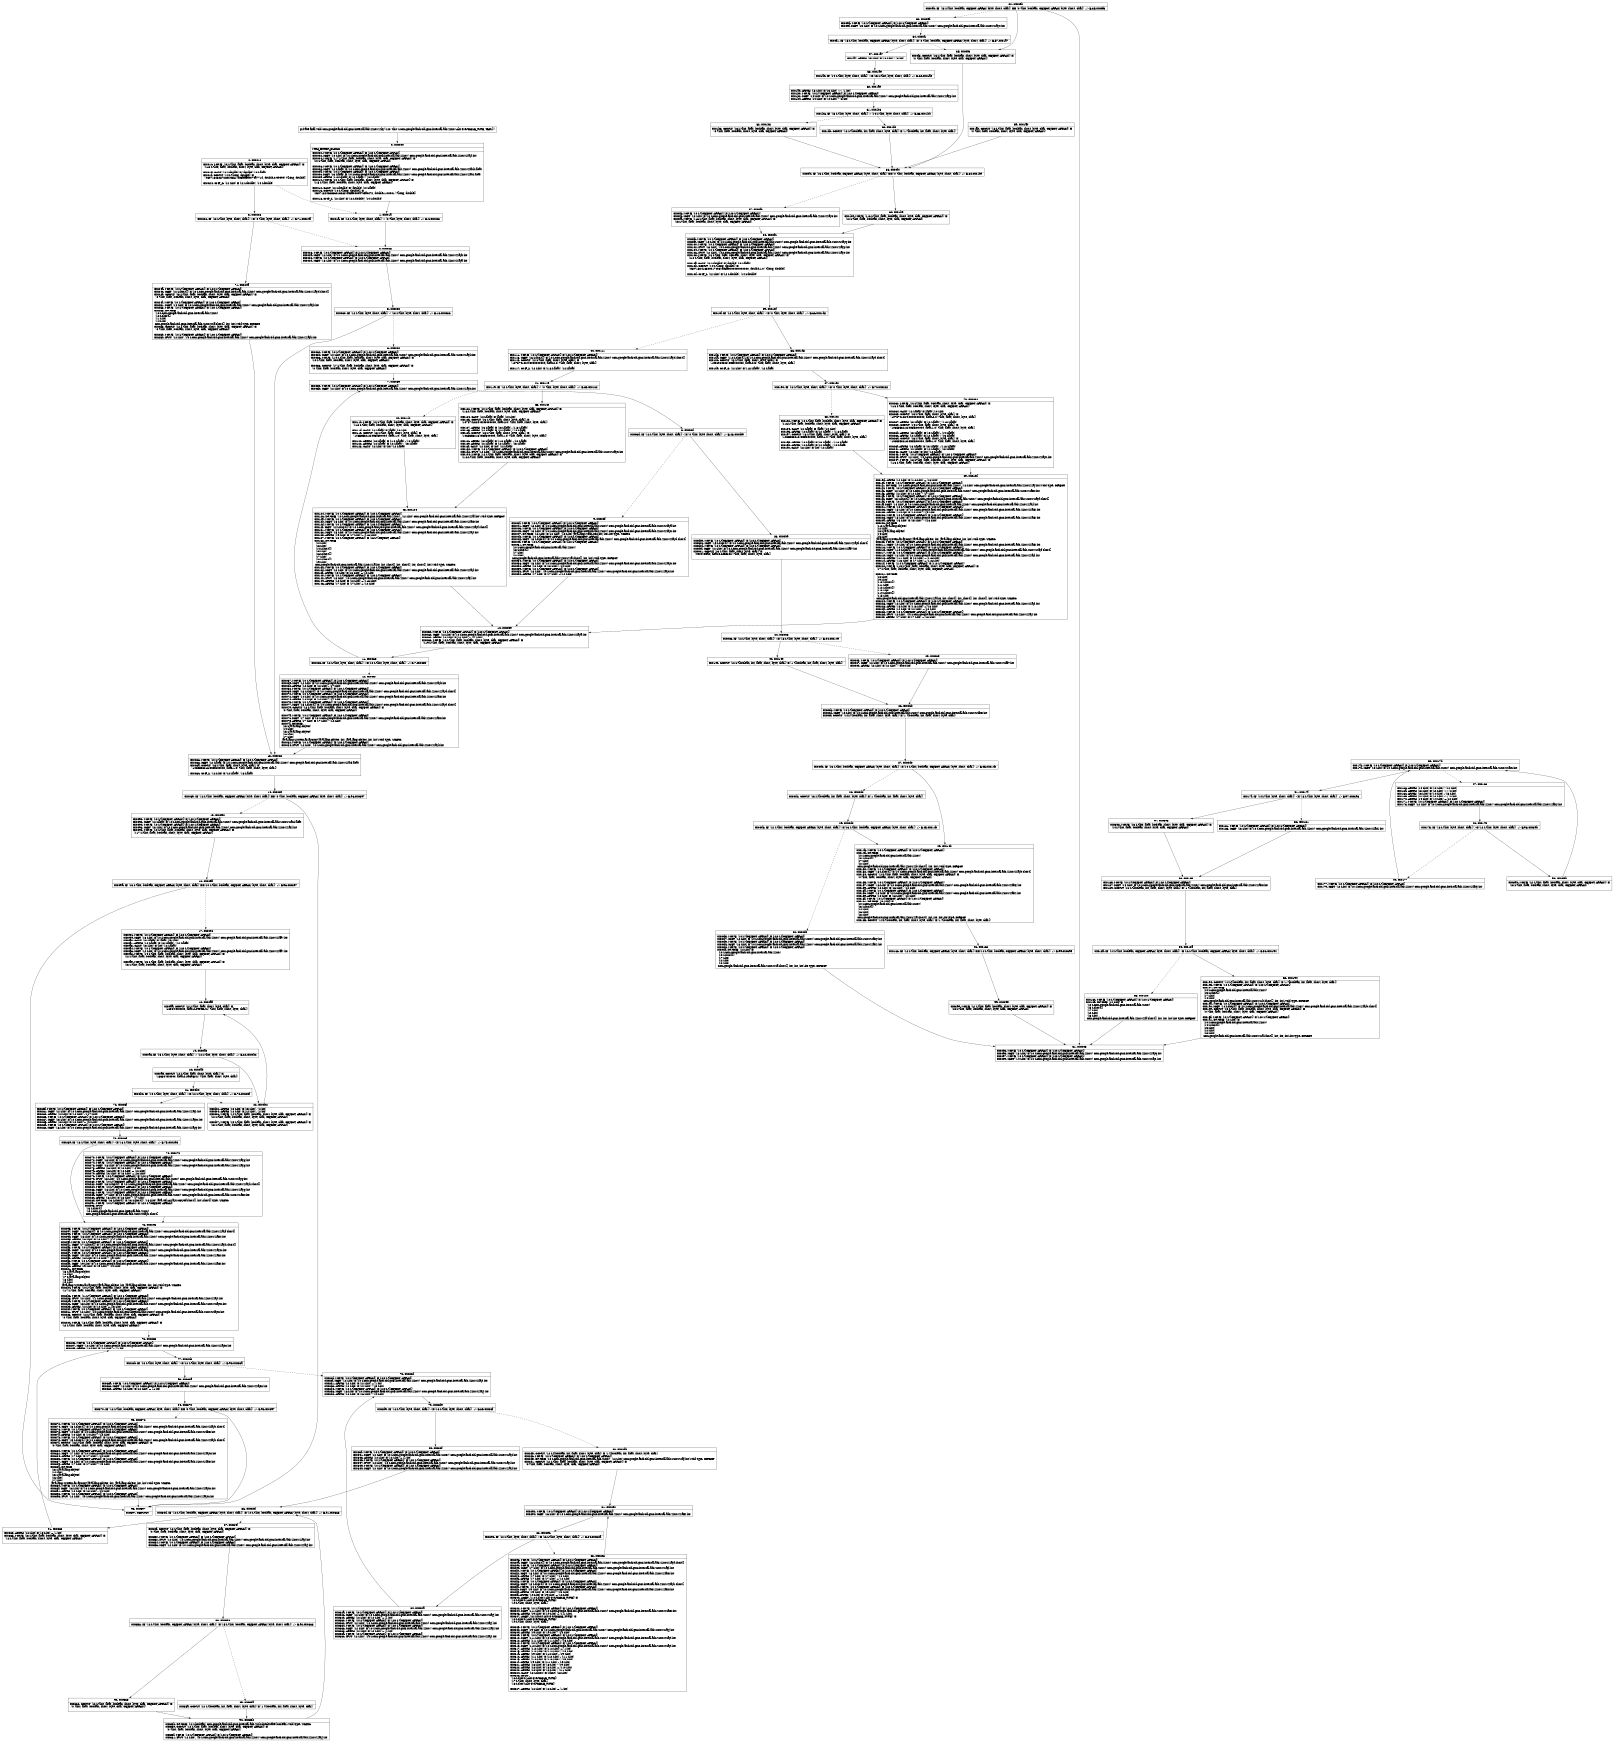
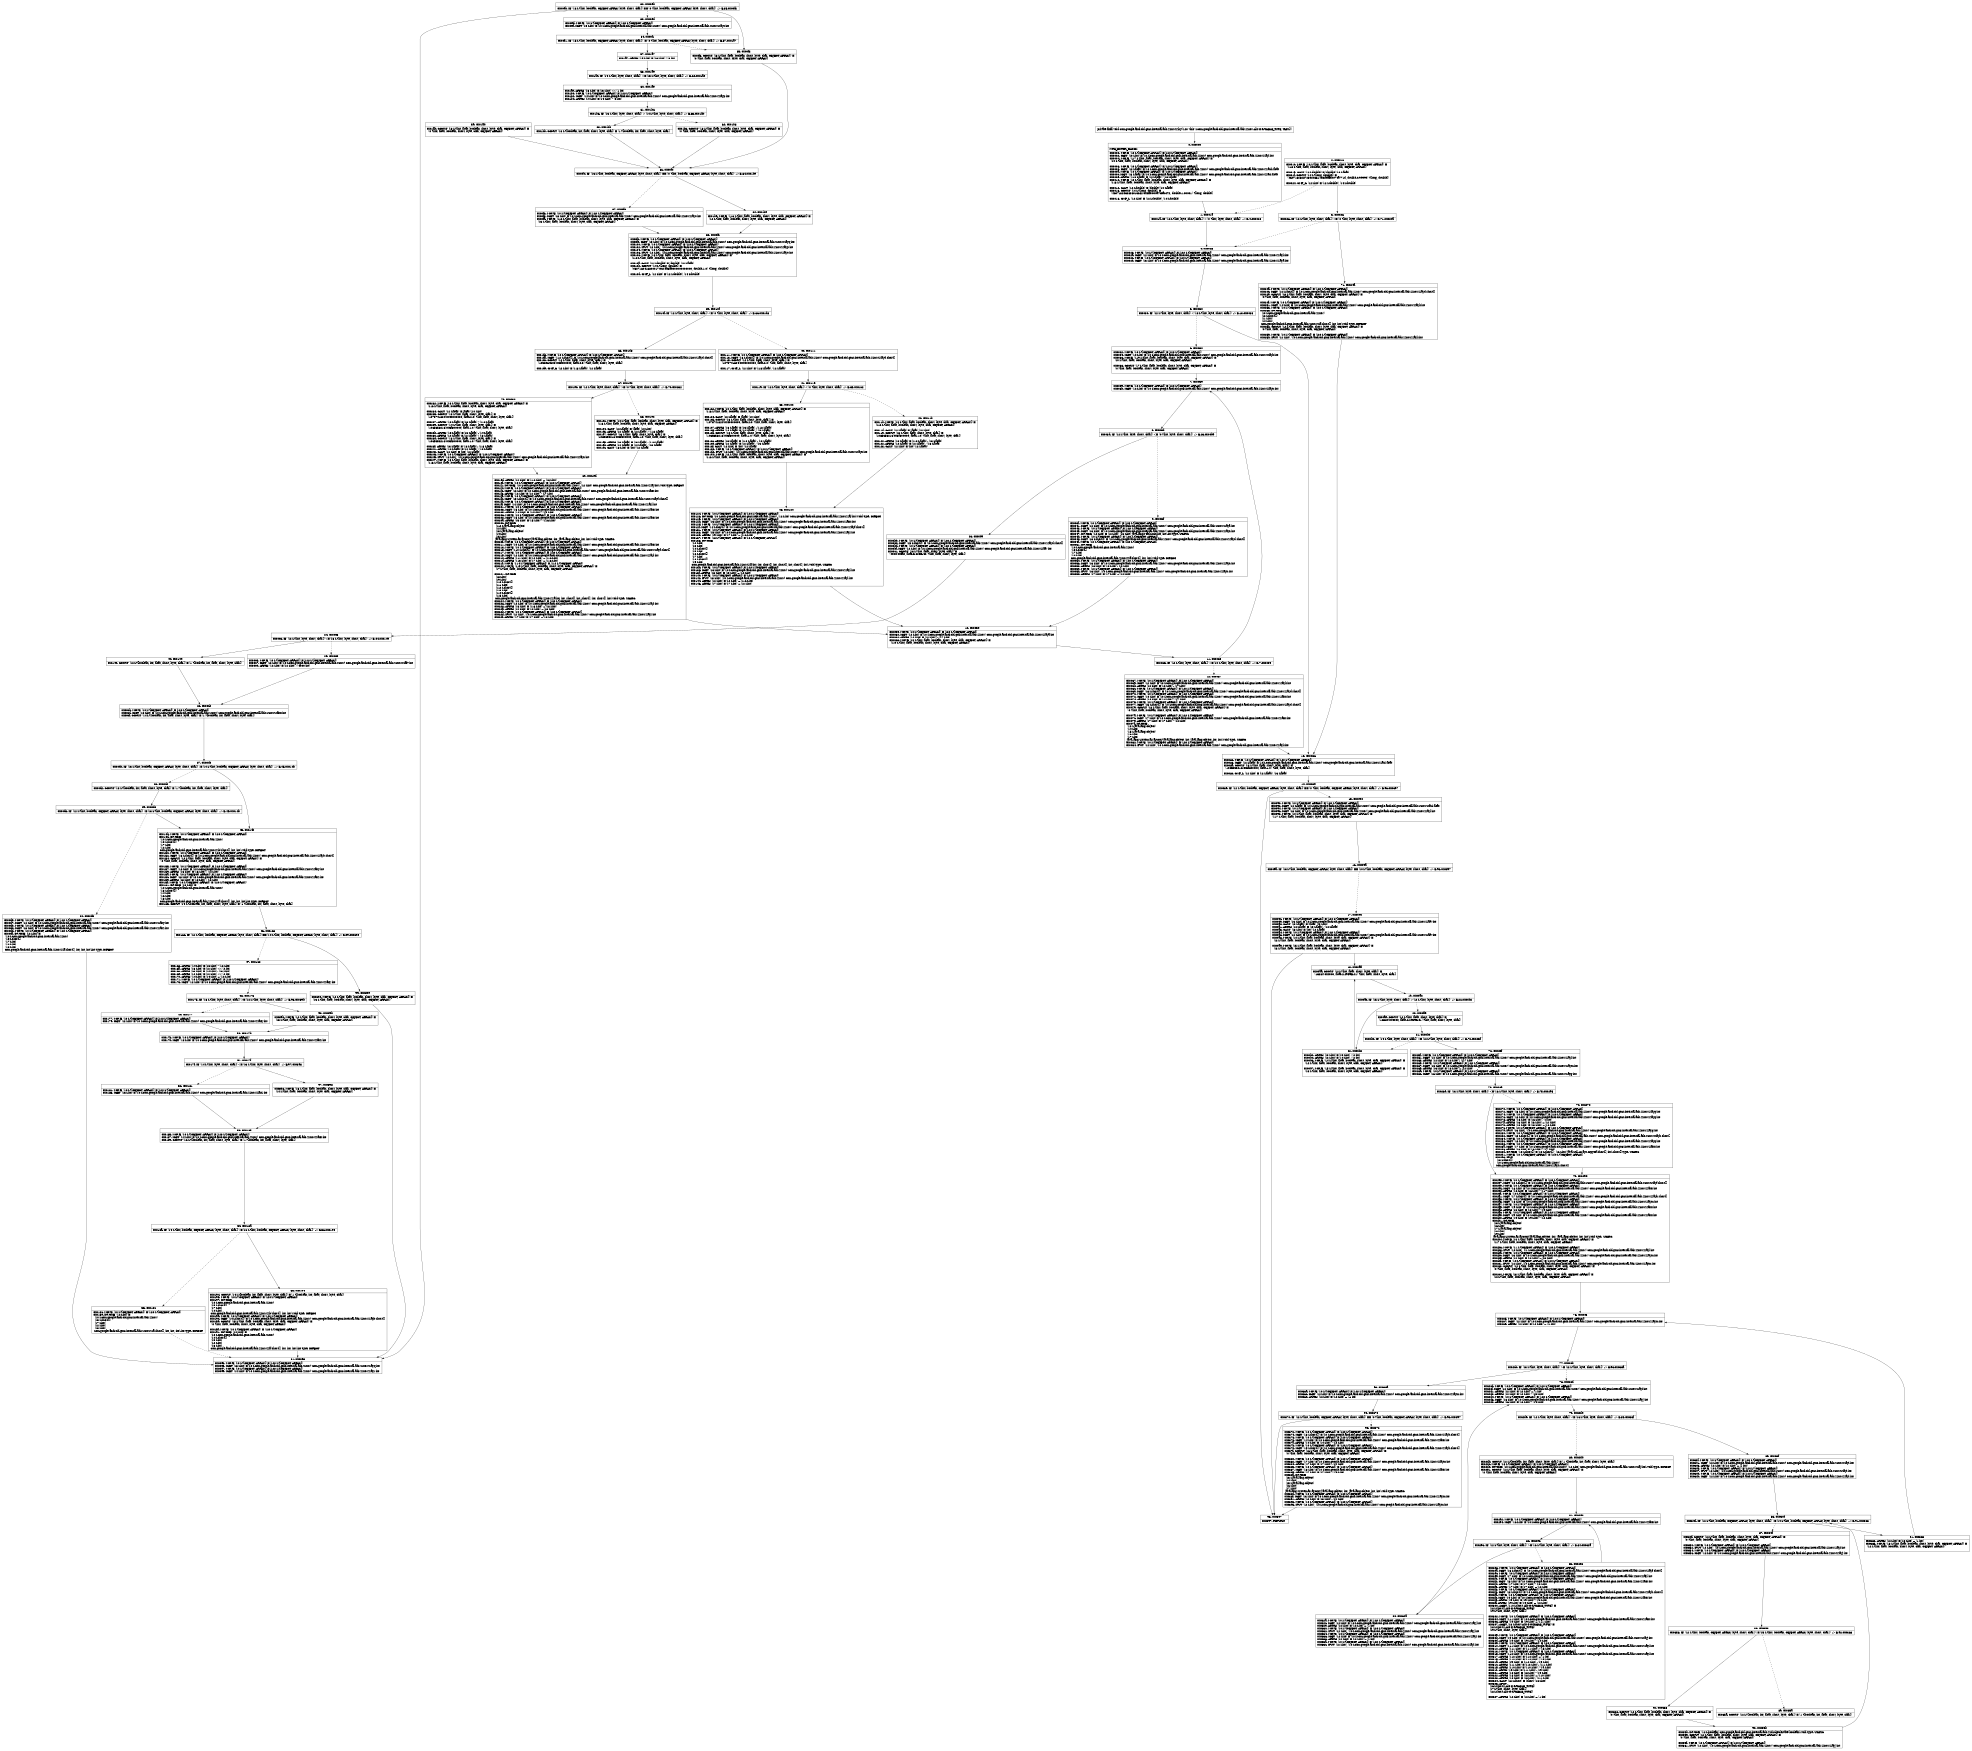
(1452, 776) -> (262, 948)
(1107, 1032) -> (198, 1348)
(30, 1190) -> (1271, 1227)
(247, 1713) -> none
